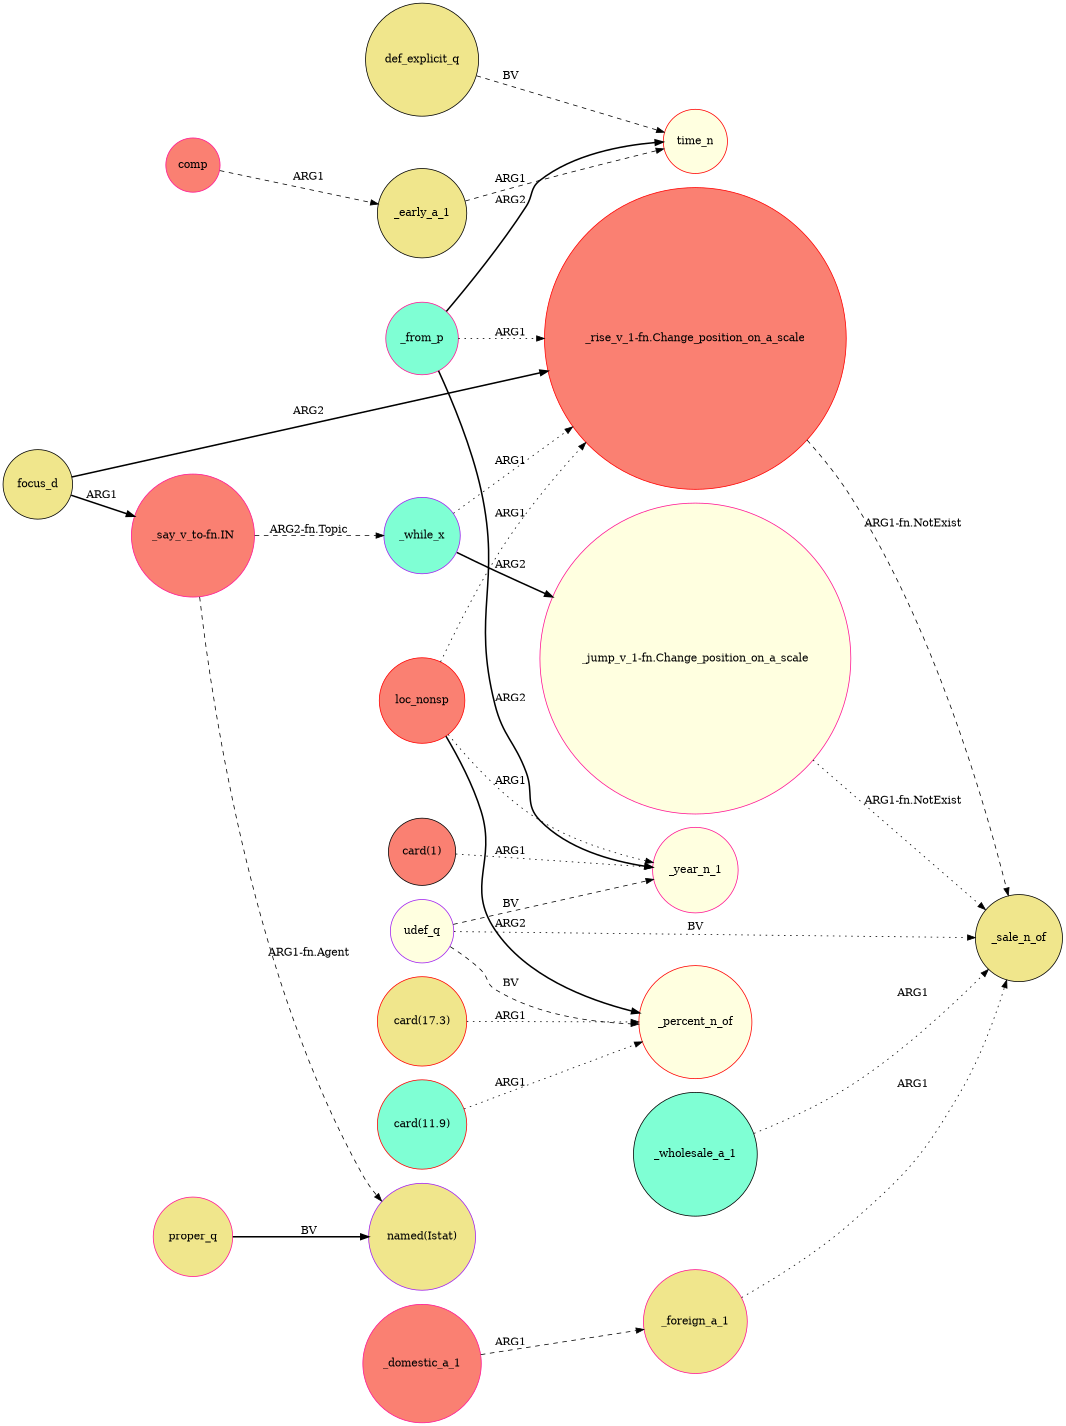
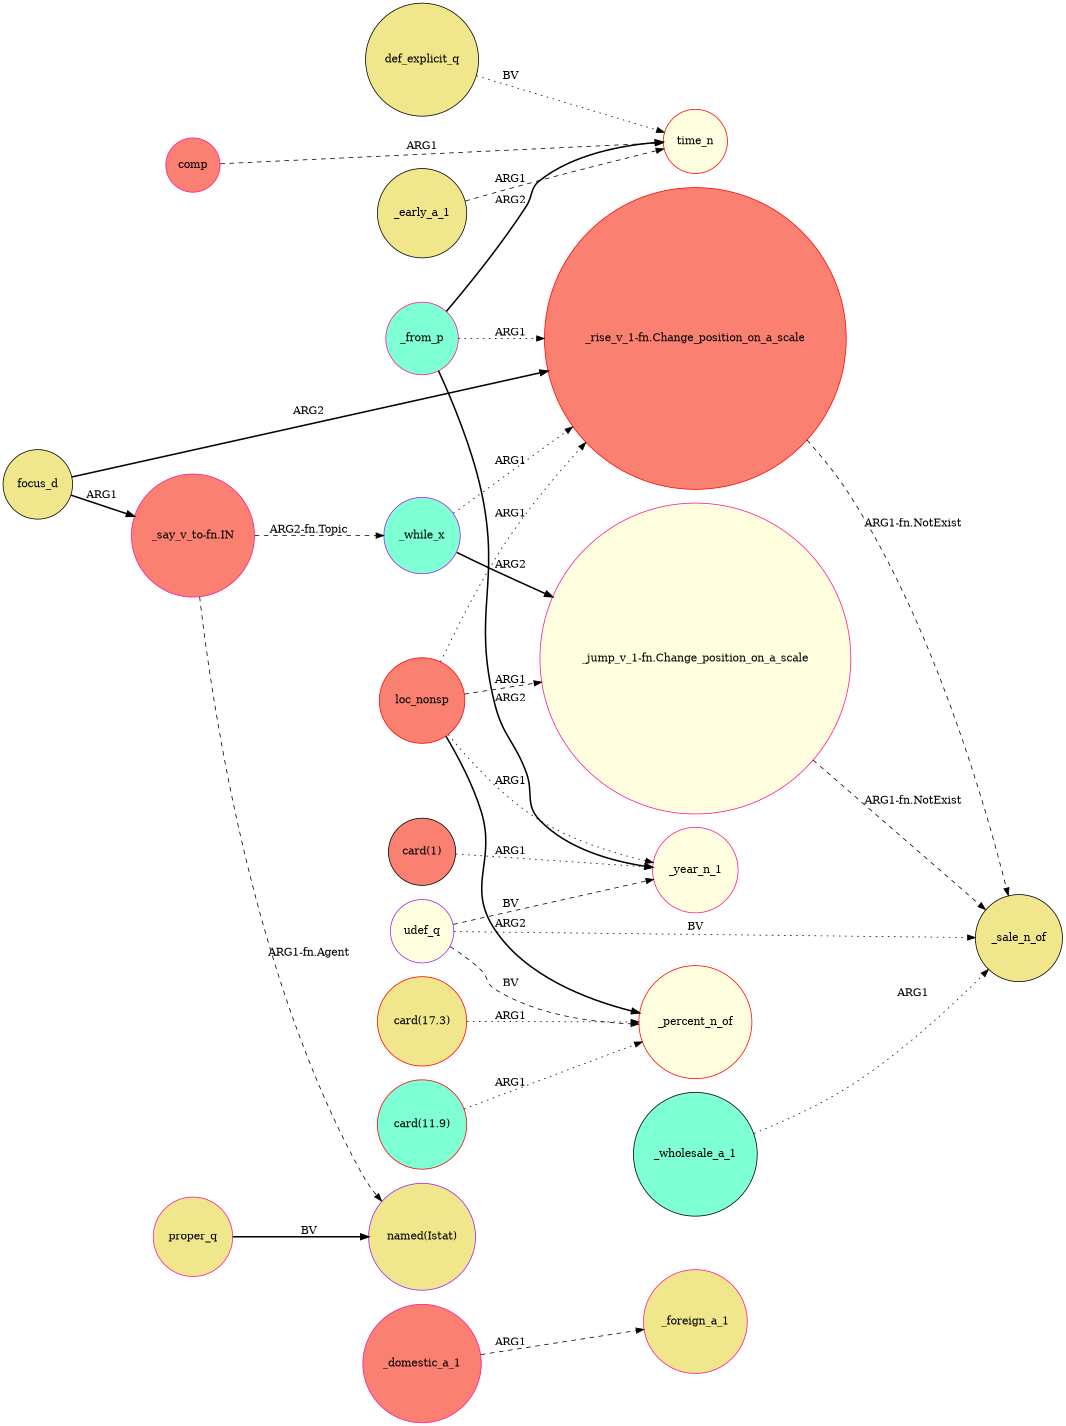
(567, 103) -> (567, 103)
(295, 186) -> (438, 154)
none -> (499, 689)
(896, 832) -> (896, 832)
(906, 1170) -> none
